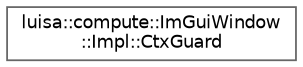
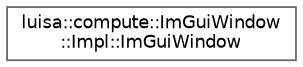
(152, 34) -> (152, 34)
